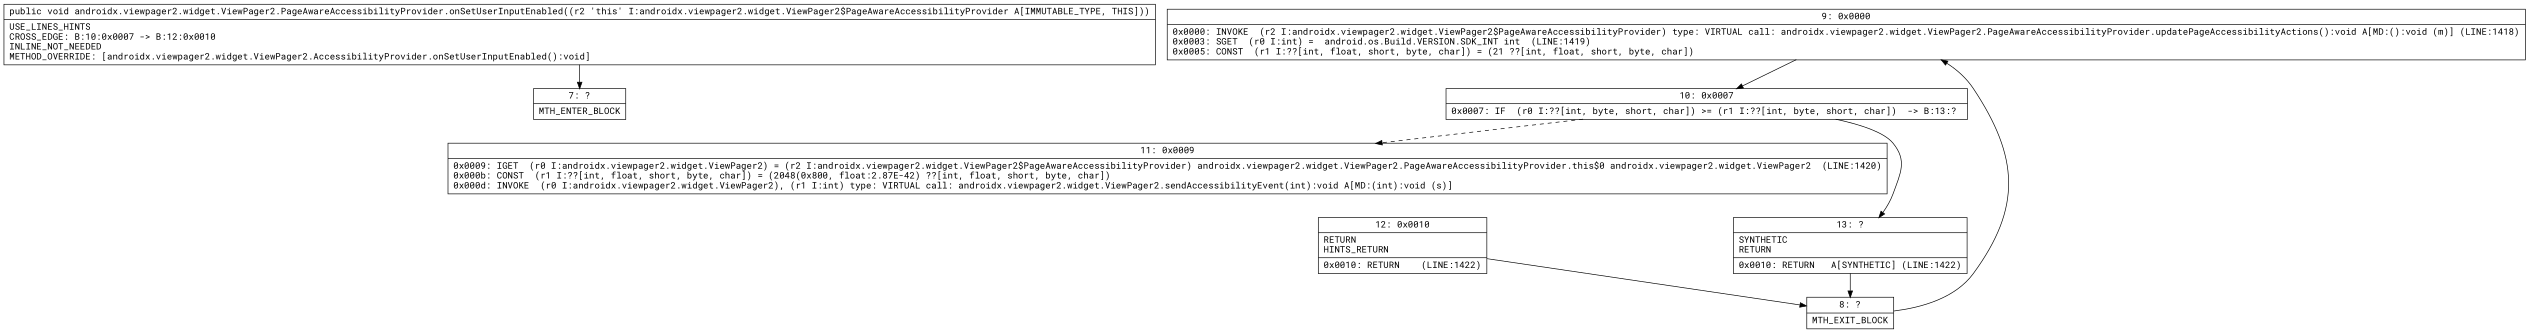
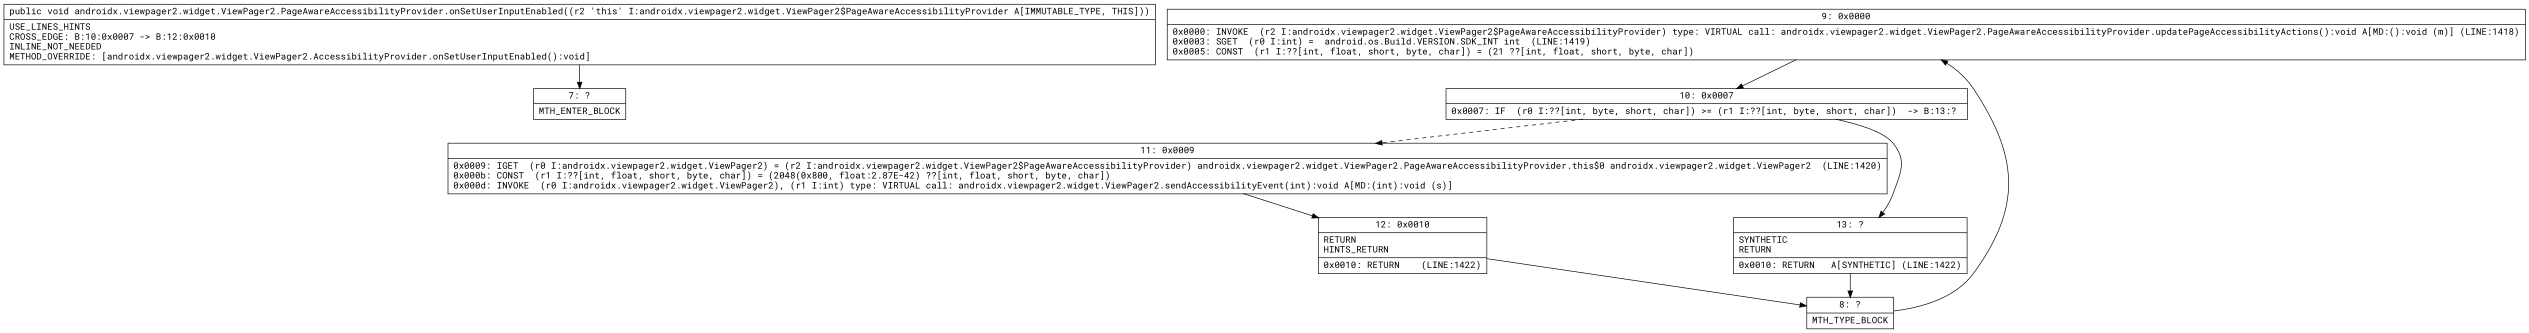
none -> (1278, 205)
(1850, 321) -> (1850, 321)
